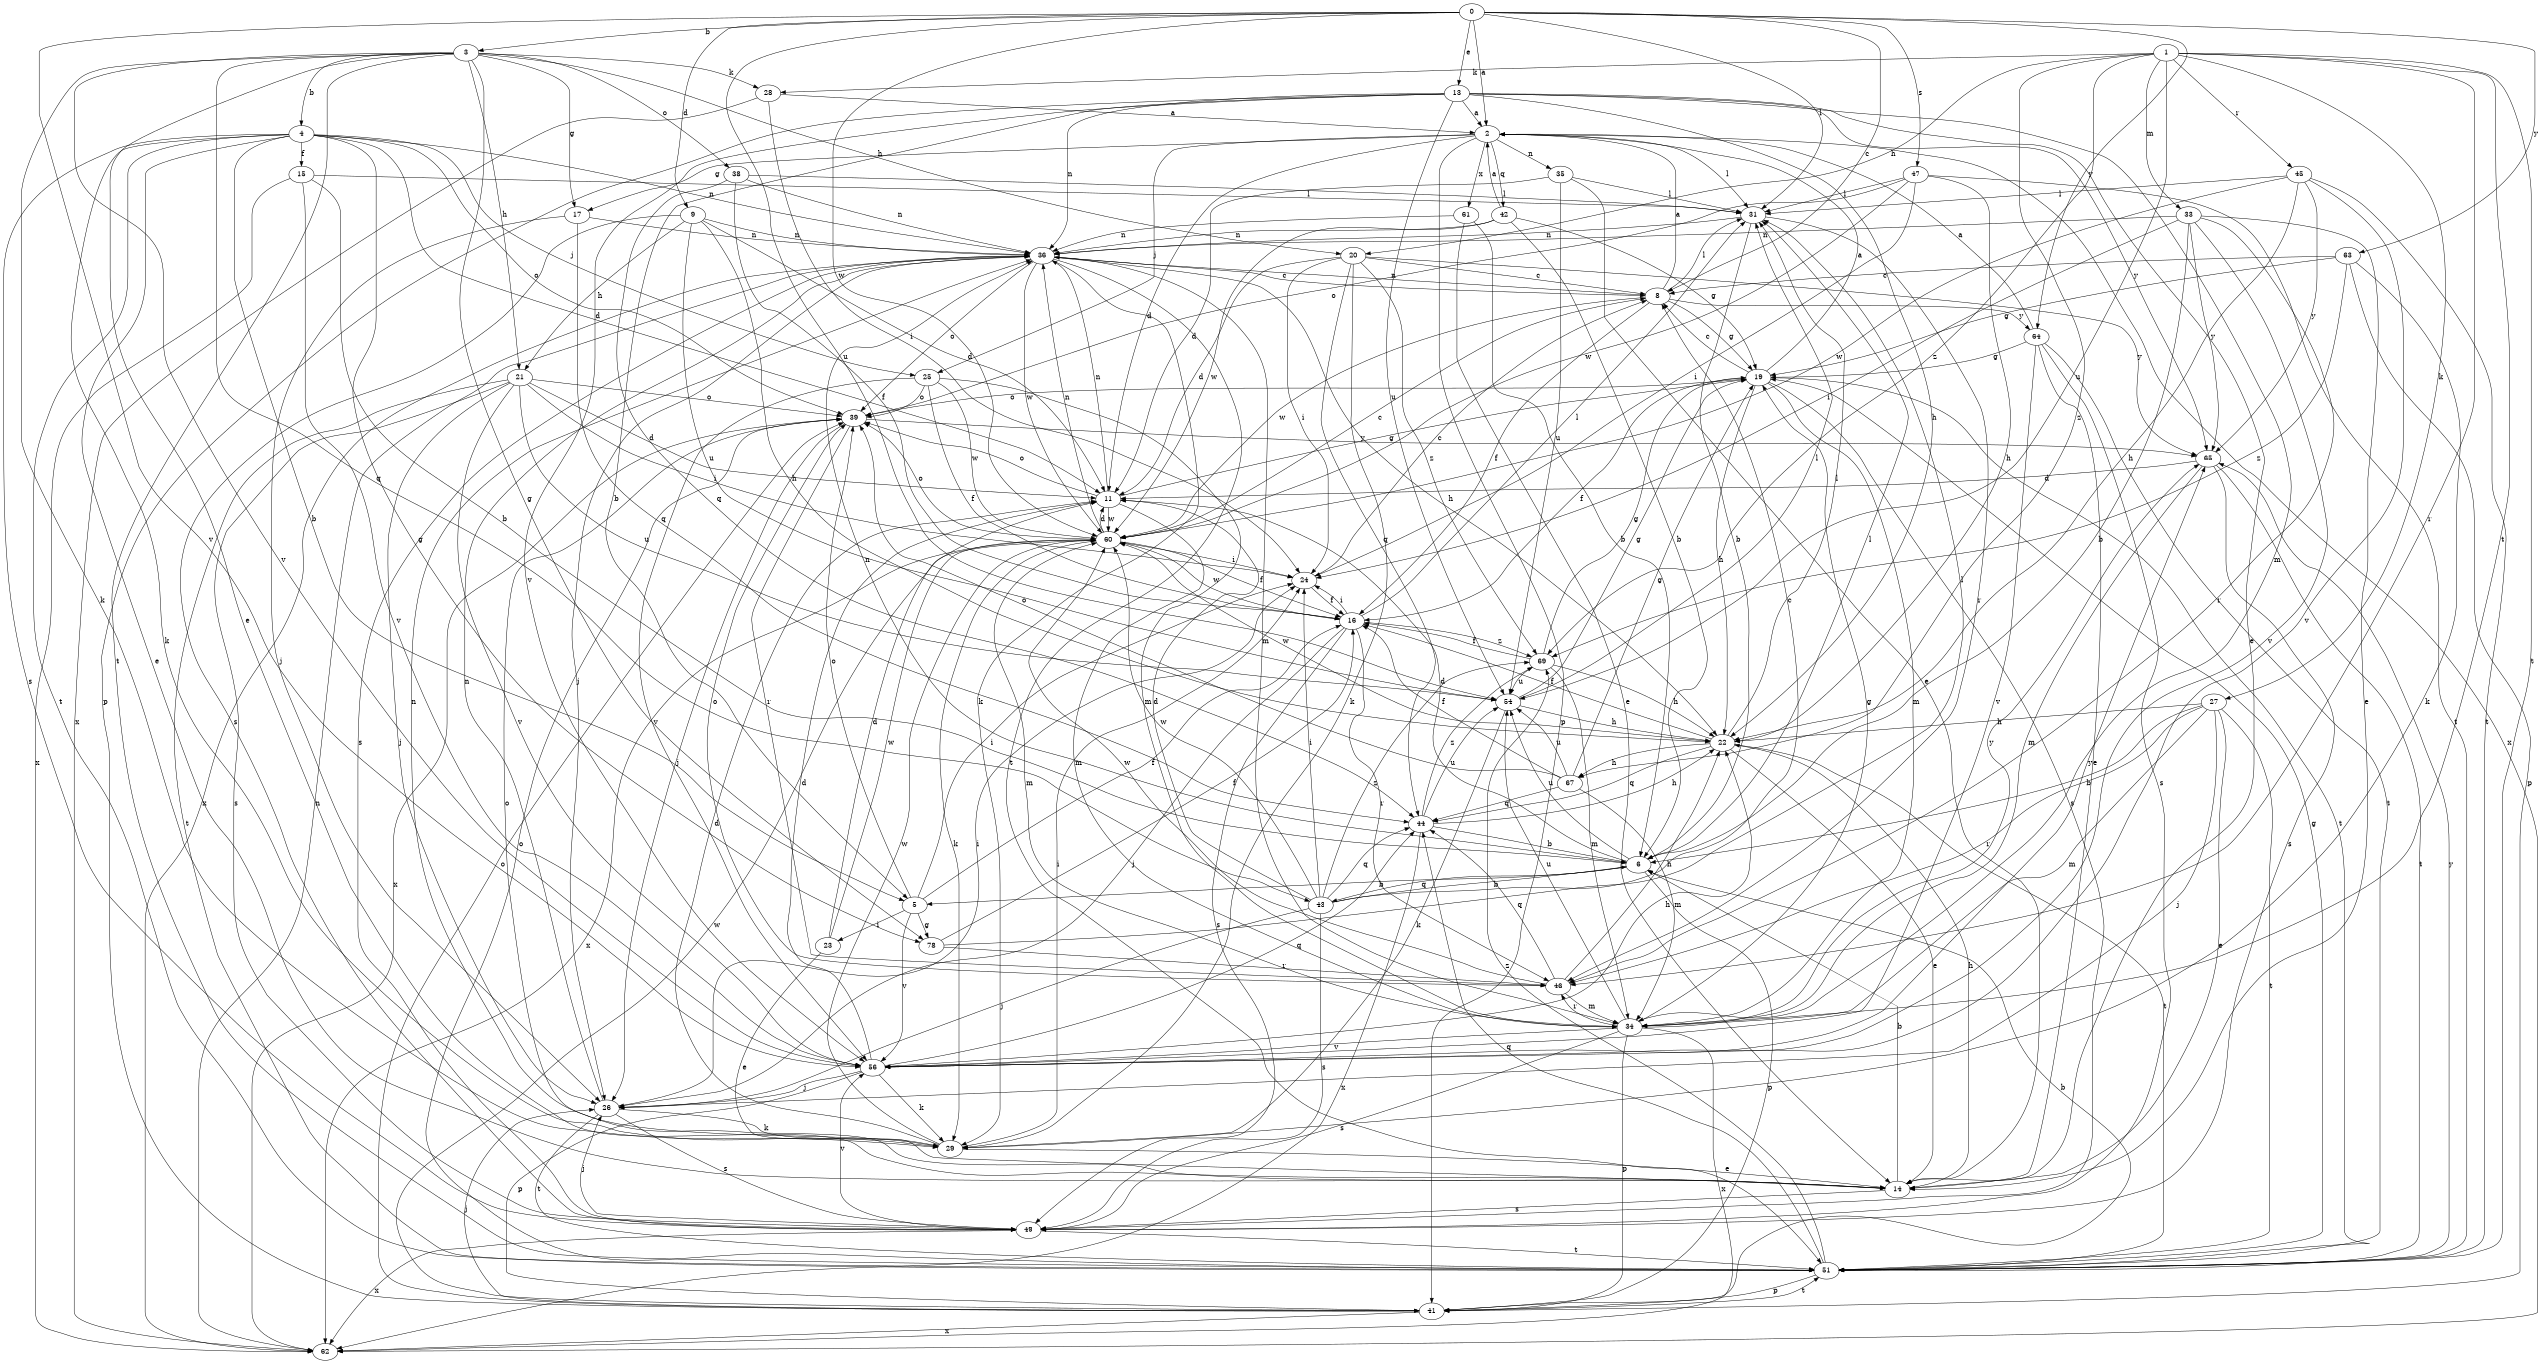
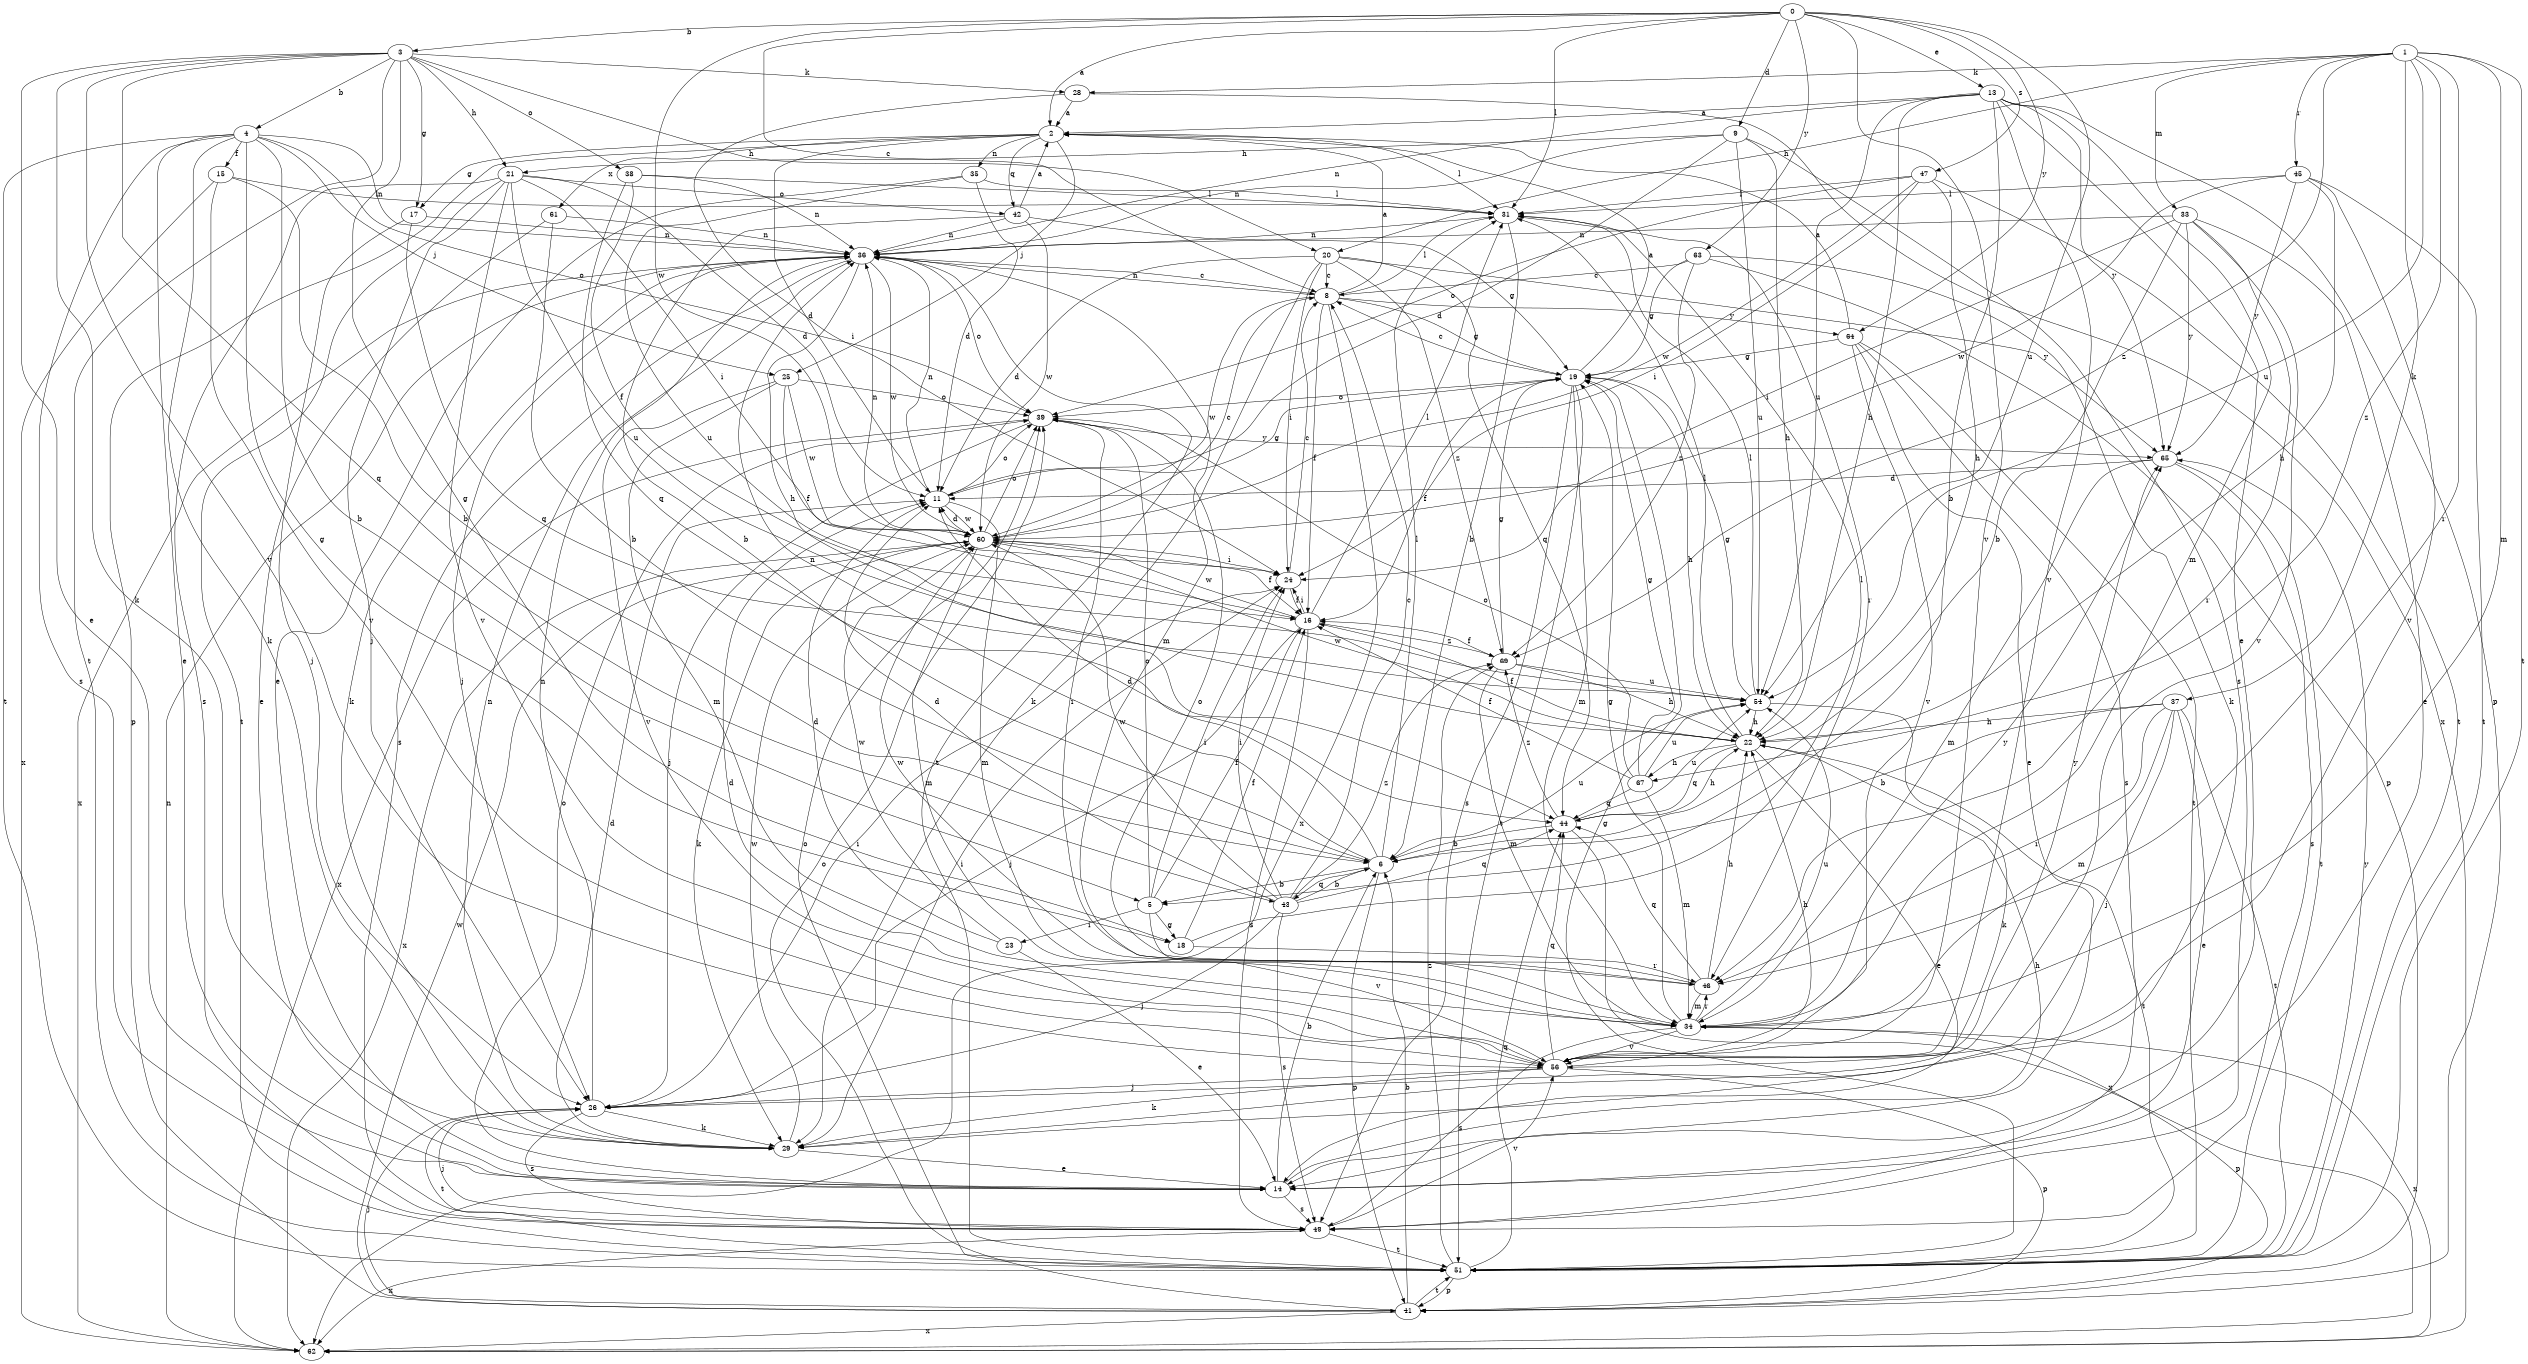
(673, 343) -> none
(677, 397) -> (749, 195)
(2503, 540) -> (2504, 540)
(2214, 702) -> (2175, 702)
(1374, 855) -> none
(1139, 916) -> (1074, 959)
(931, 946) -> (1181, 946)
(2364, 1325) -> (1010, 972)
